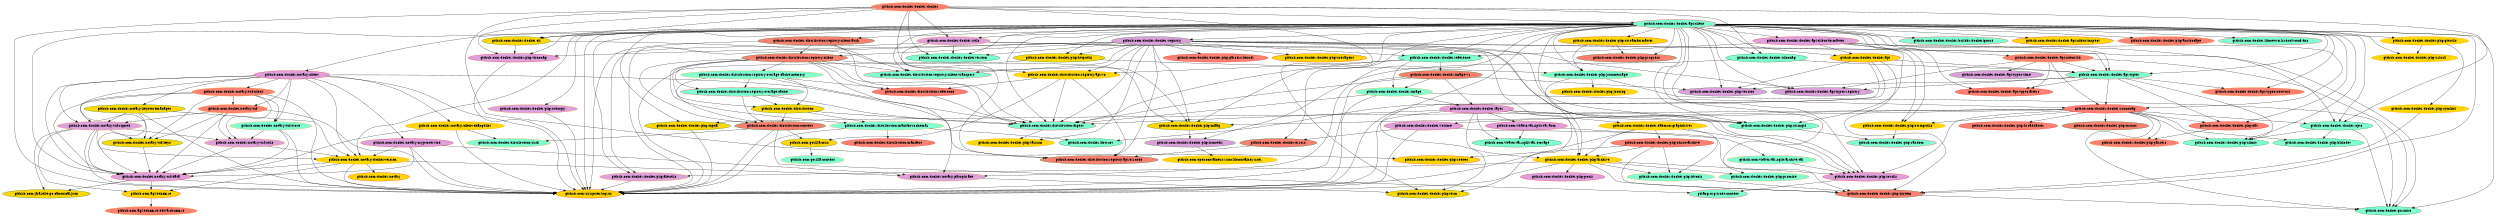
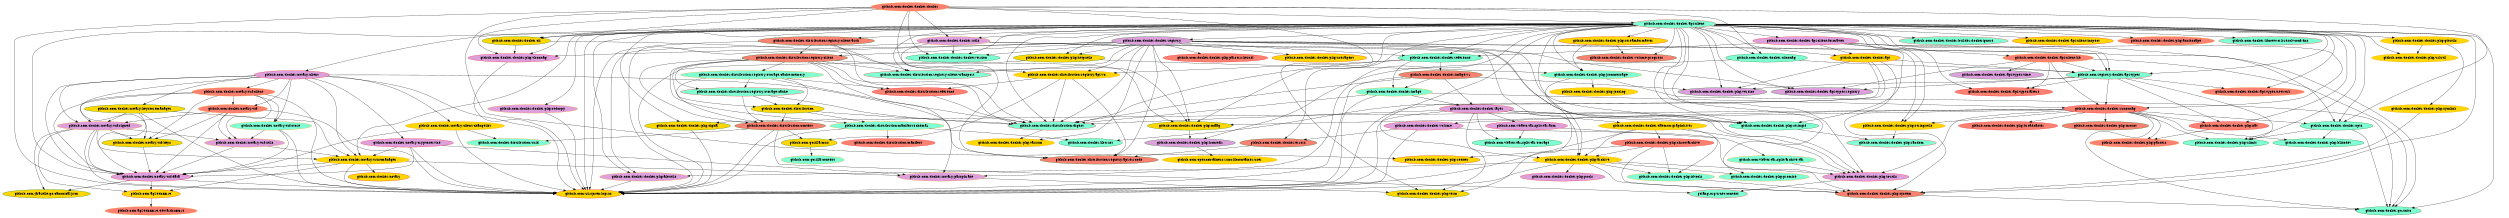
(1627, 58) -> (1627, 58)
(2109, 75) -> (2109, 75)
(363, 160) -> (363, 160)
